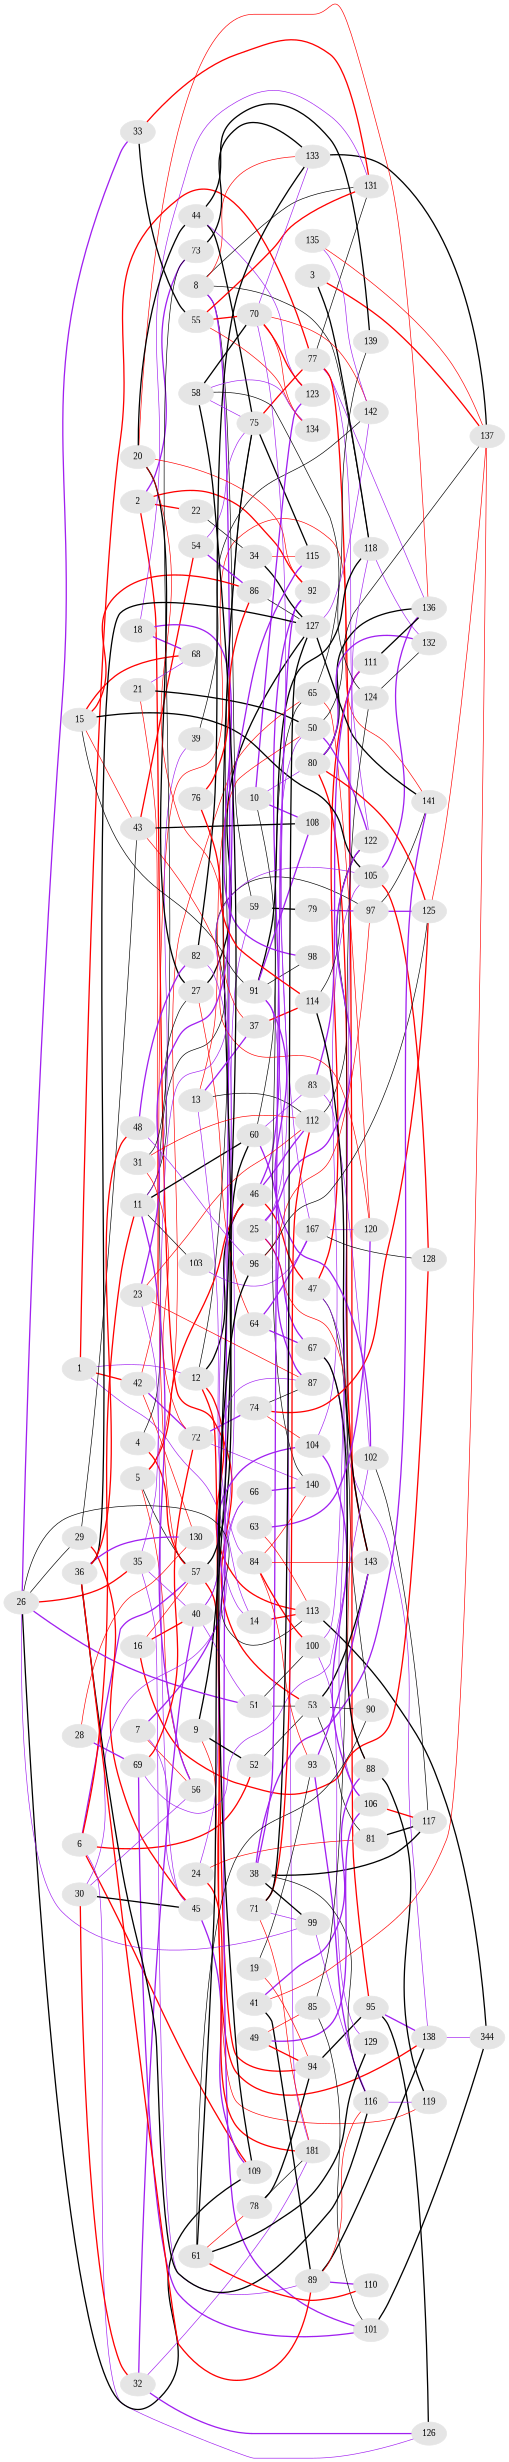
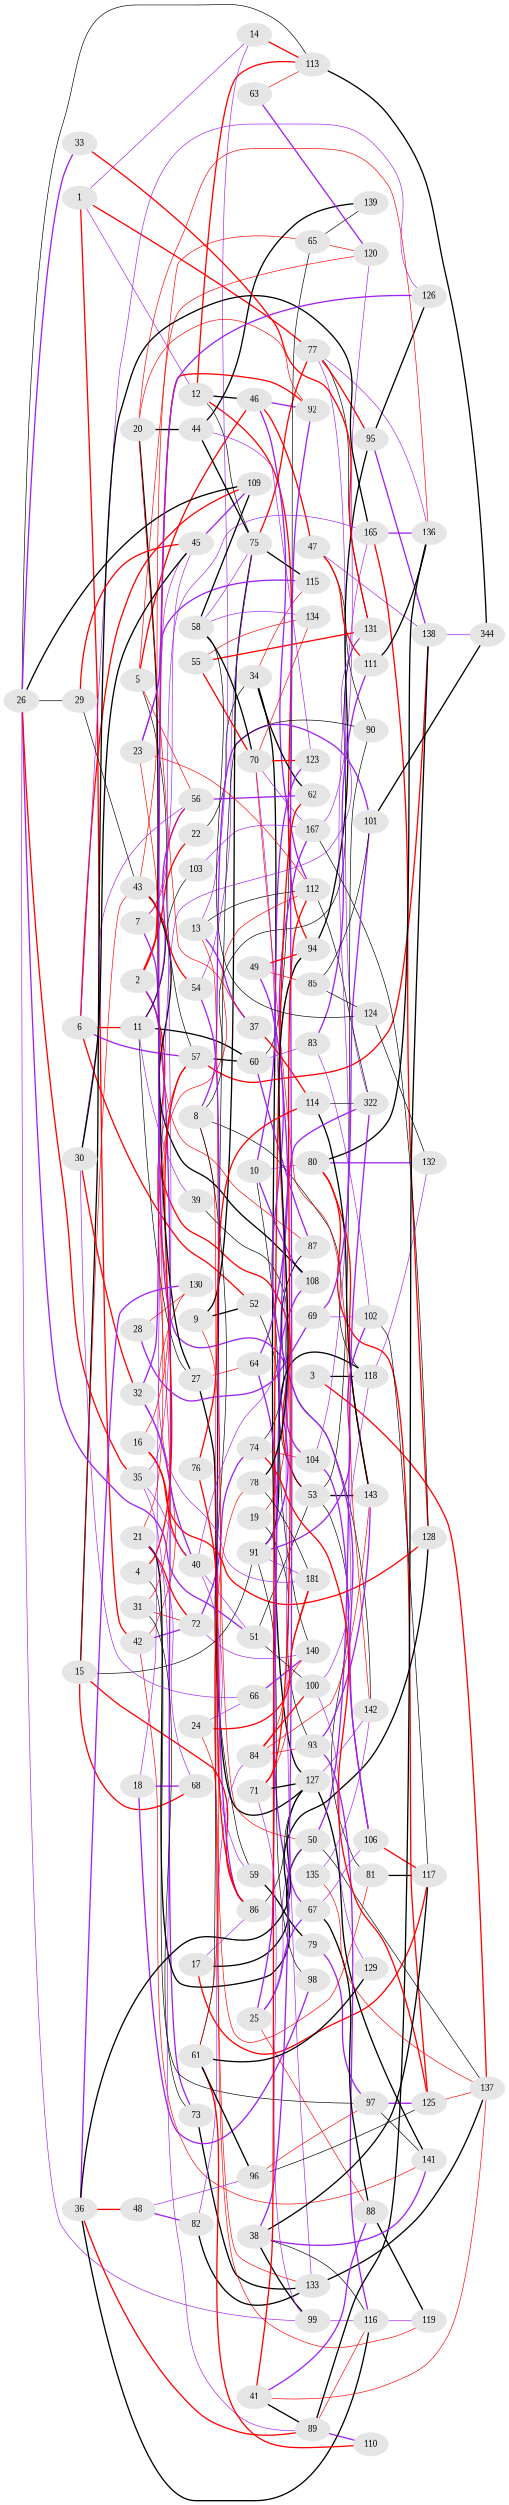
(152, 231) -> none
none -> (313, 795)
(371, 841) -> (371, 1103)
(371, 876) -> (371, 533)
(176, 1613) -> (175, 1597)
none -> (196, 1965)
